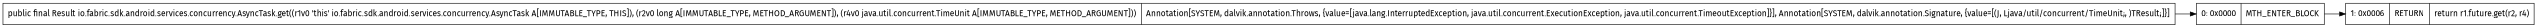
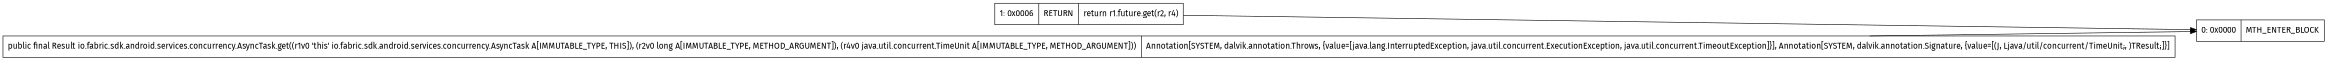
(2332, 14) -> (1687, 22)
